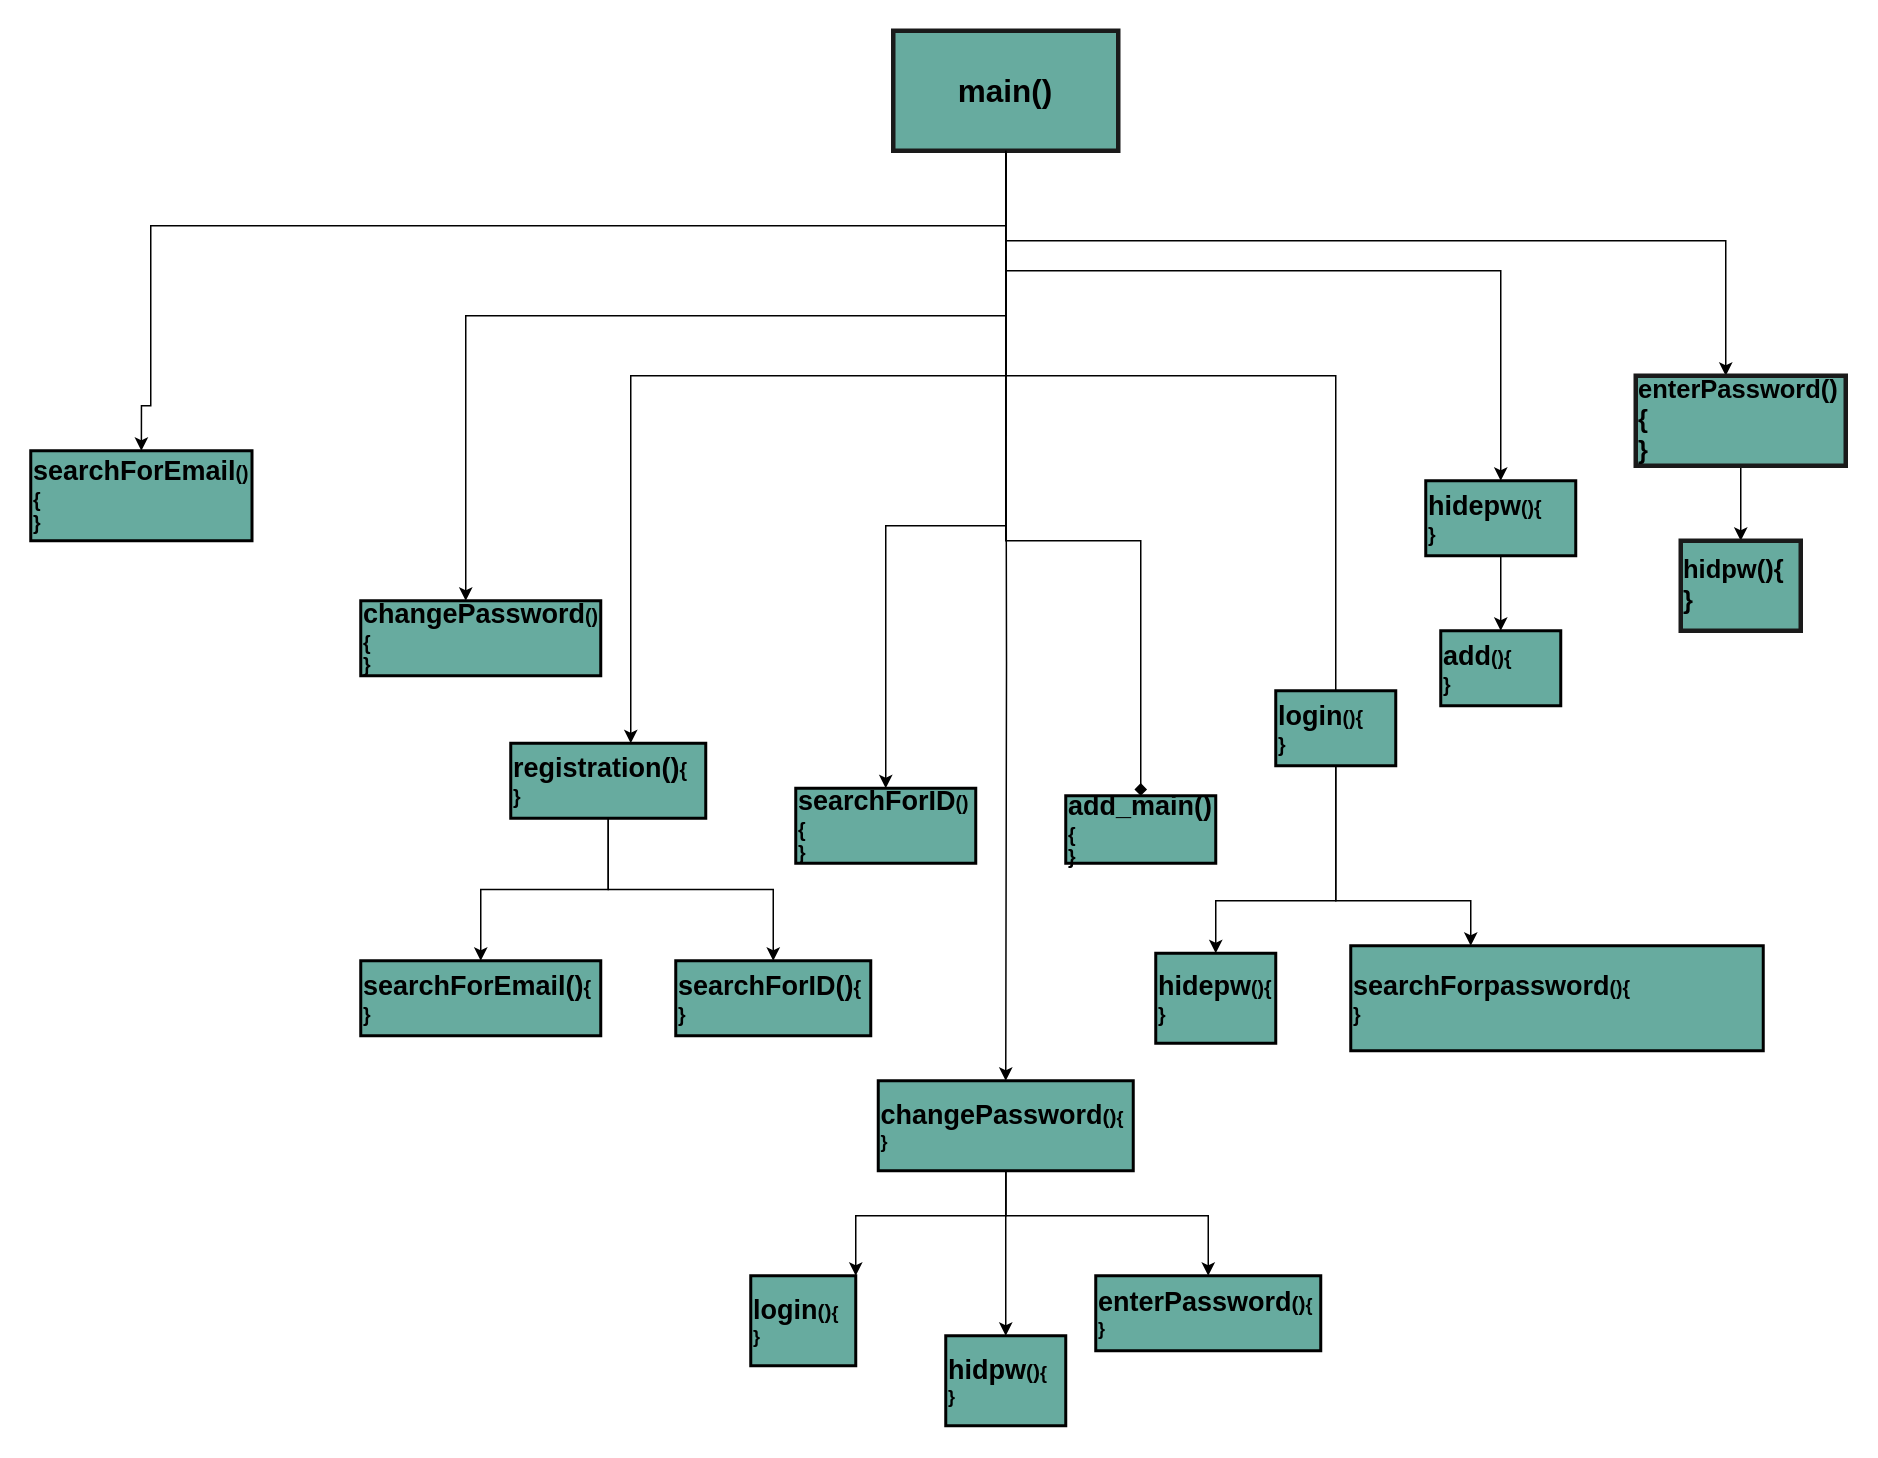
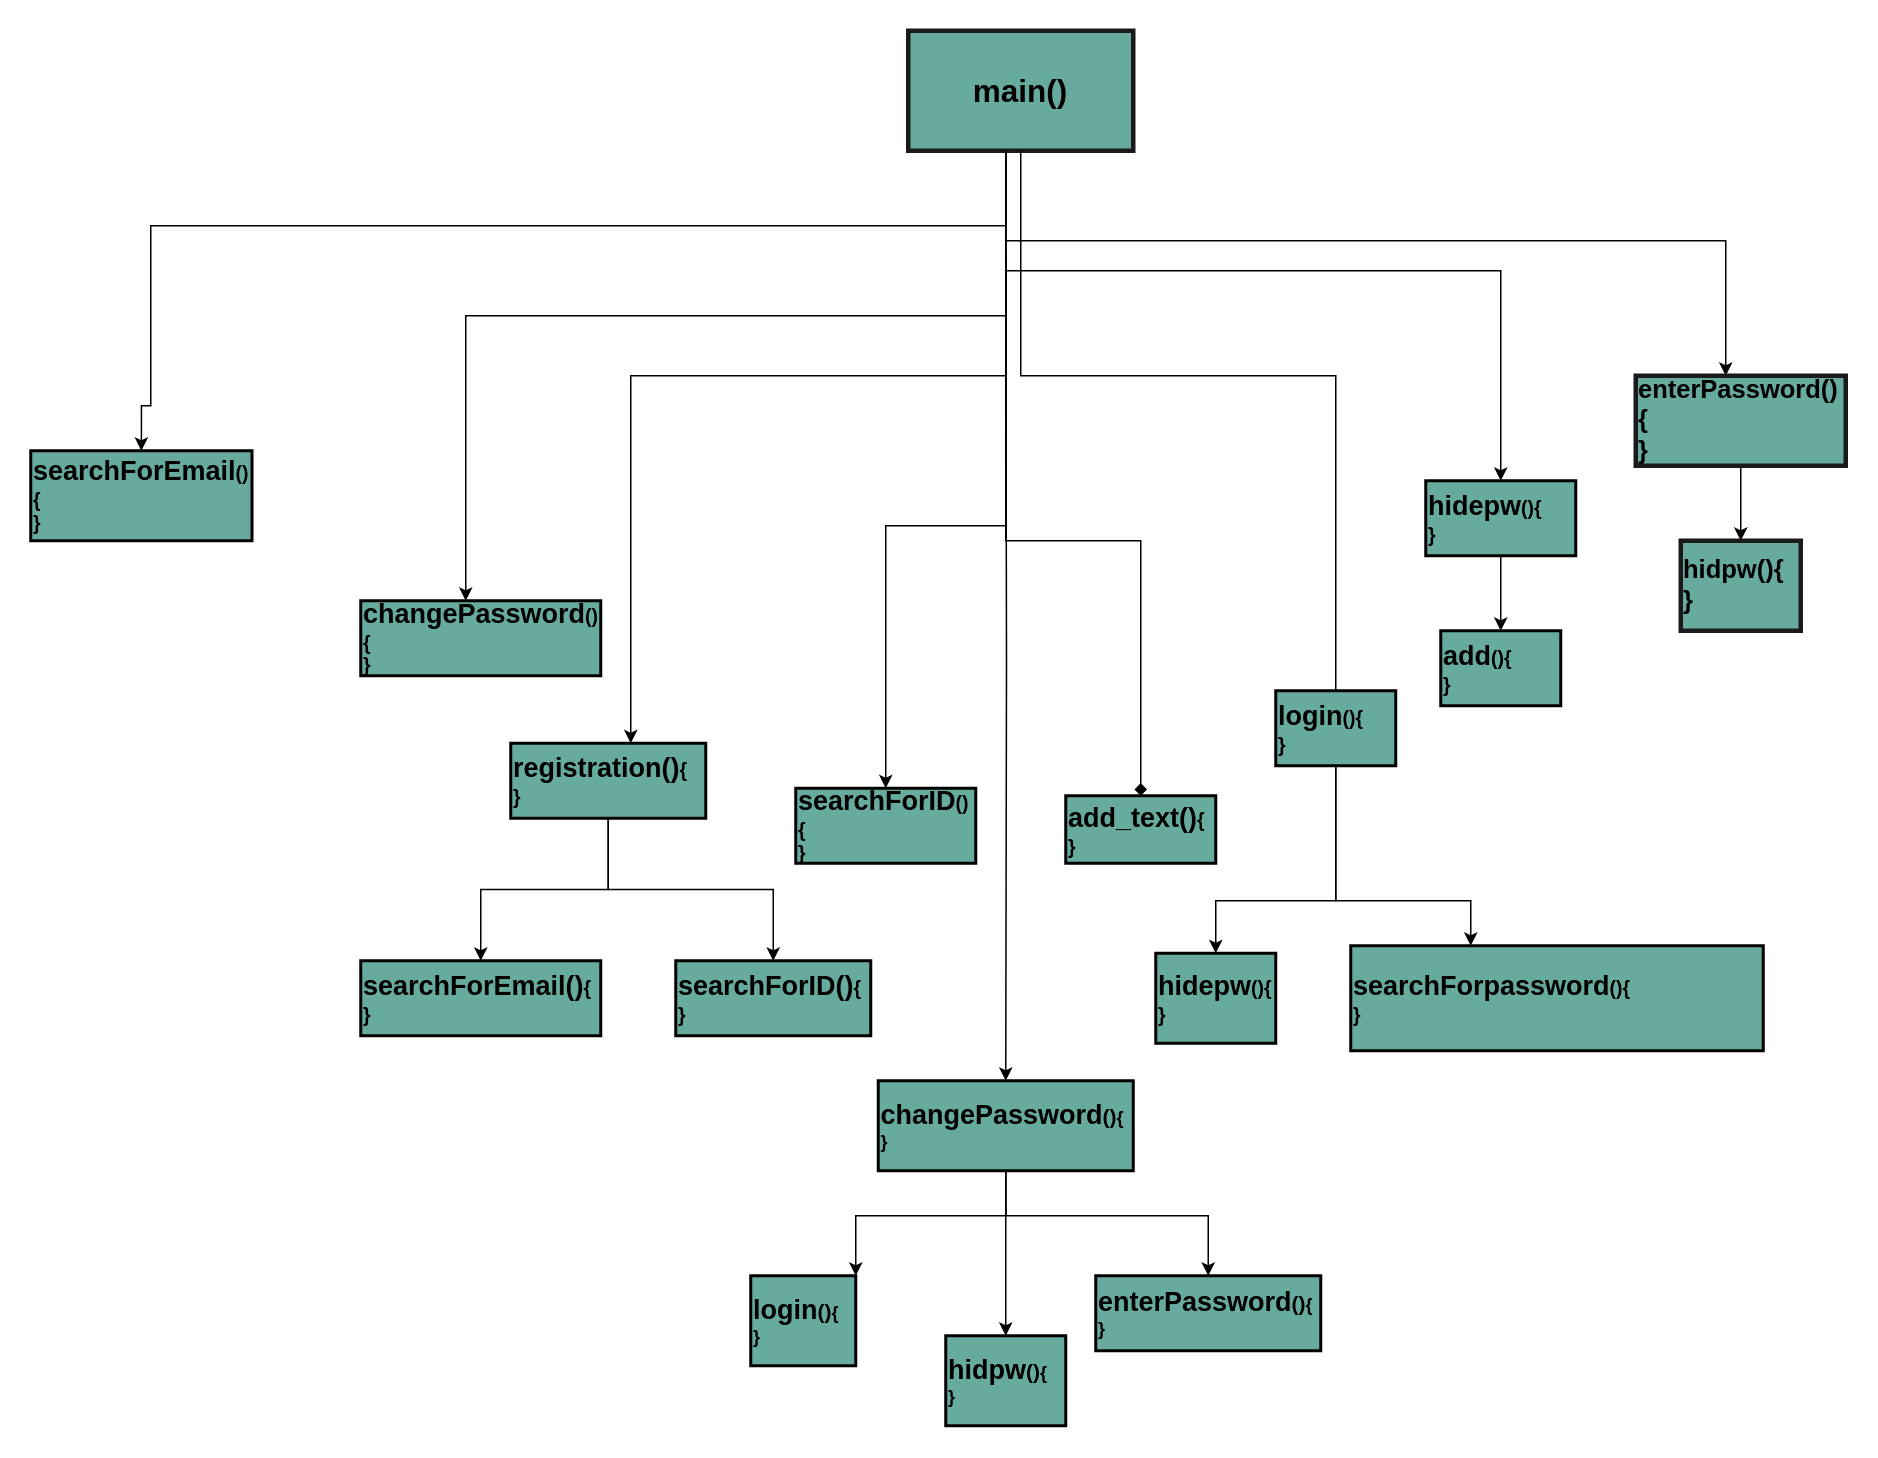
(1006, 91) -> (1021, 91)
(1122, 830) -> (1124, 830)
